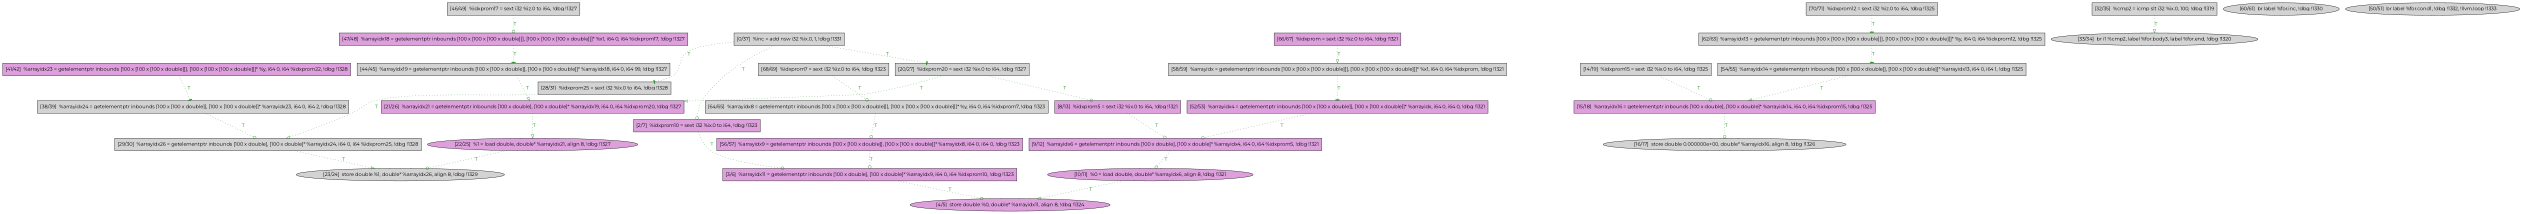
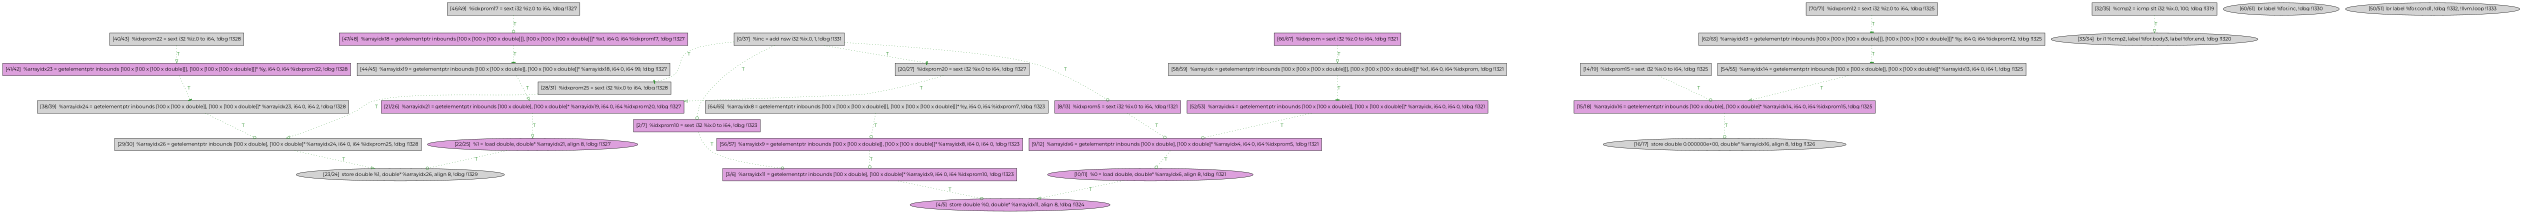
none -> (177, 39)
(824, 69) -> none
(1039, 88) -> (980, 54)
